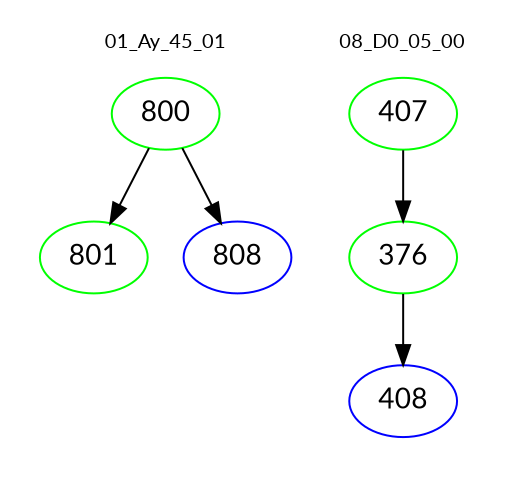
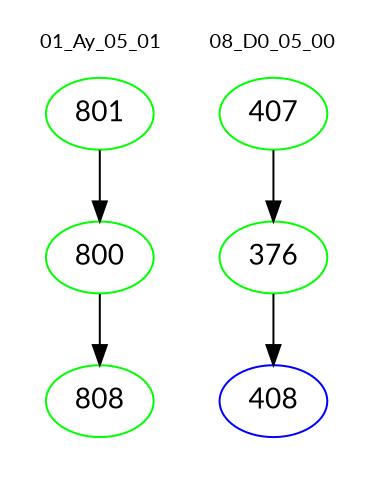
(166, 43) -> (101, 43)
(134, 177) -> (100, 176)
(238, 257) -> (100, 401)
